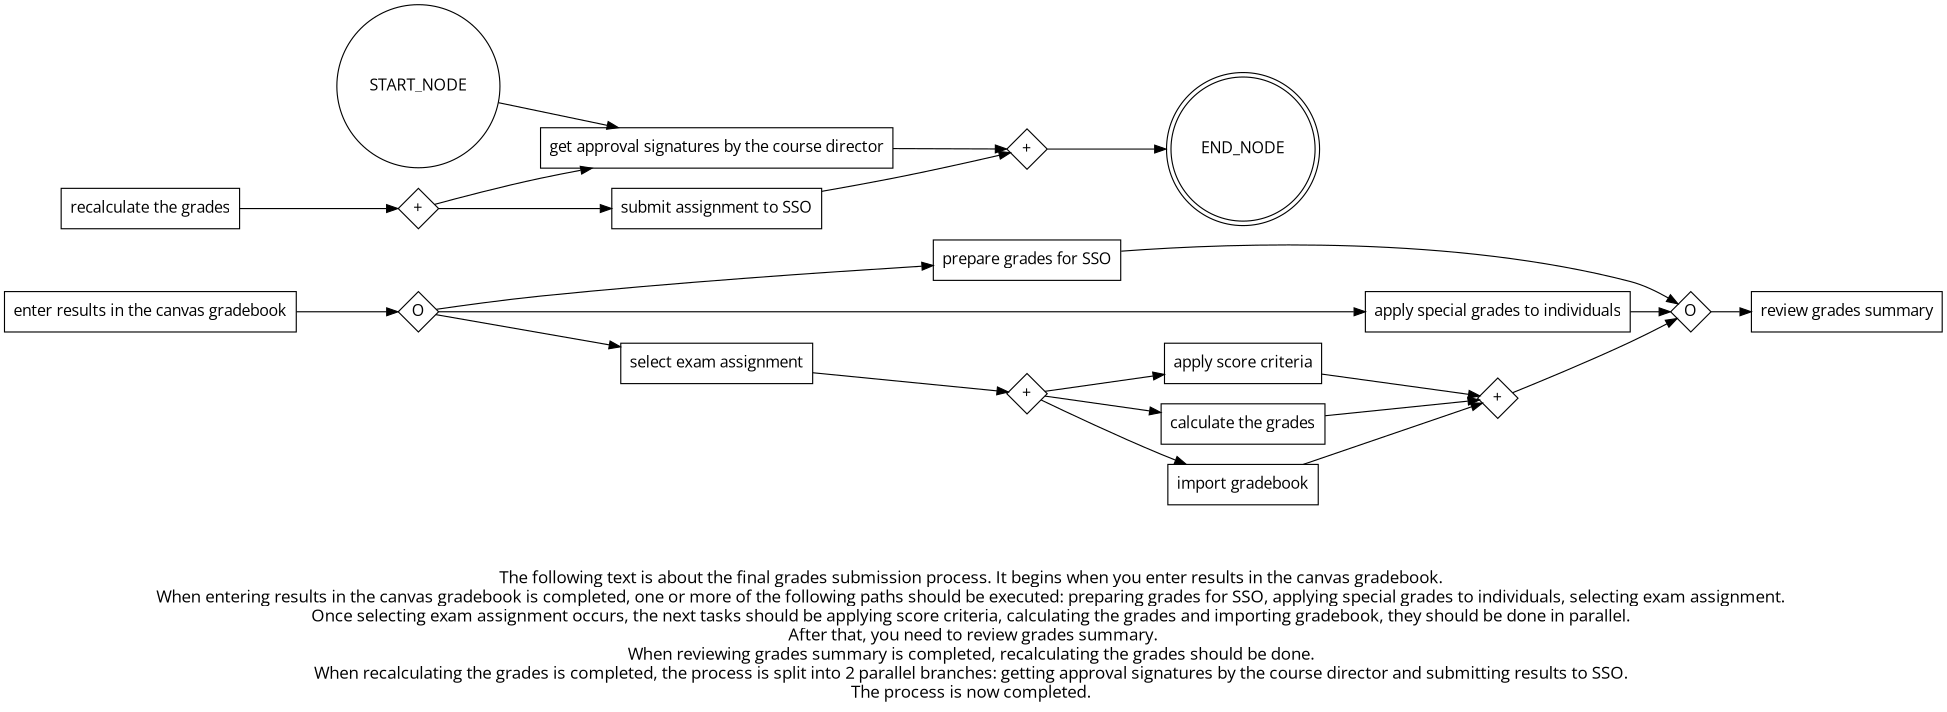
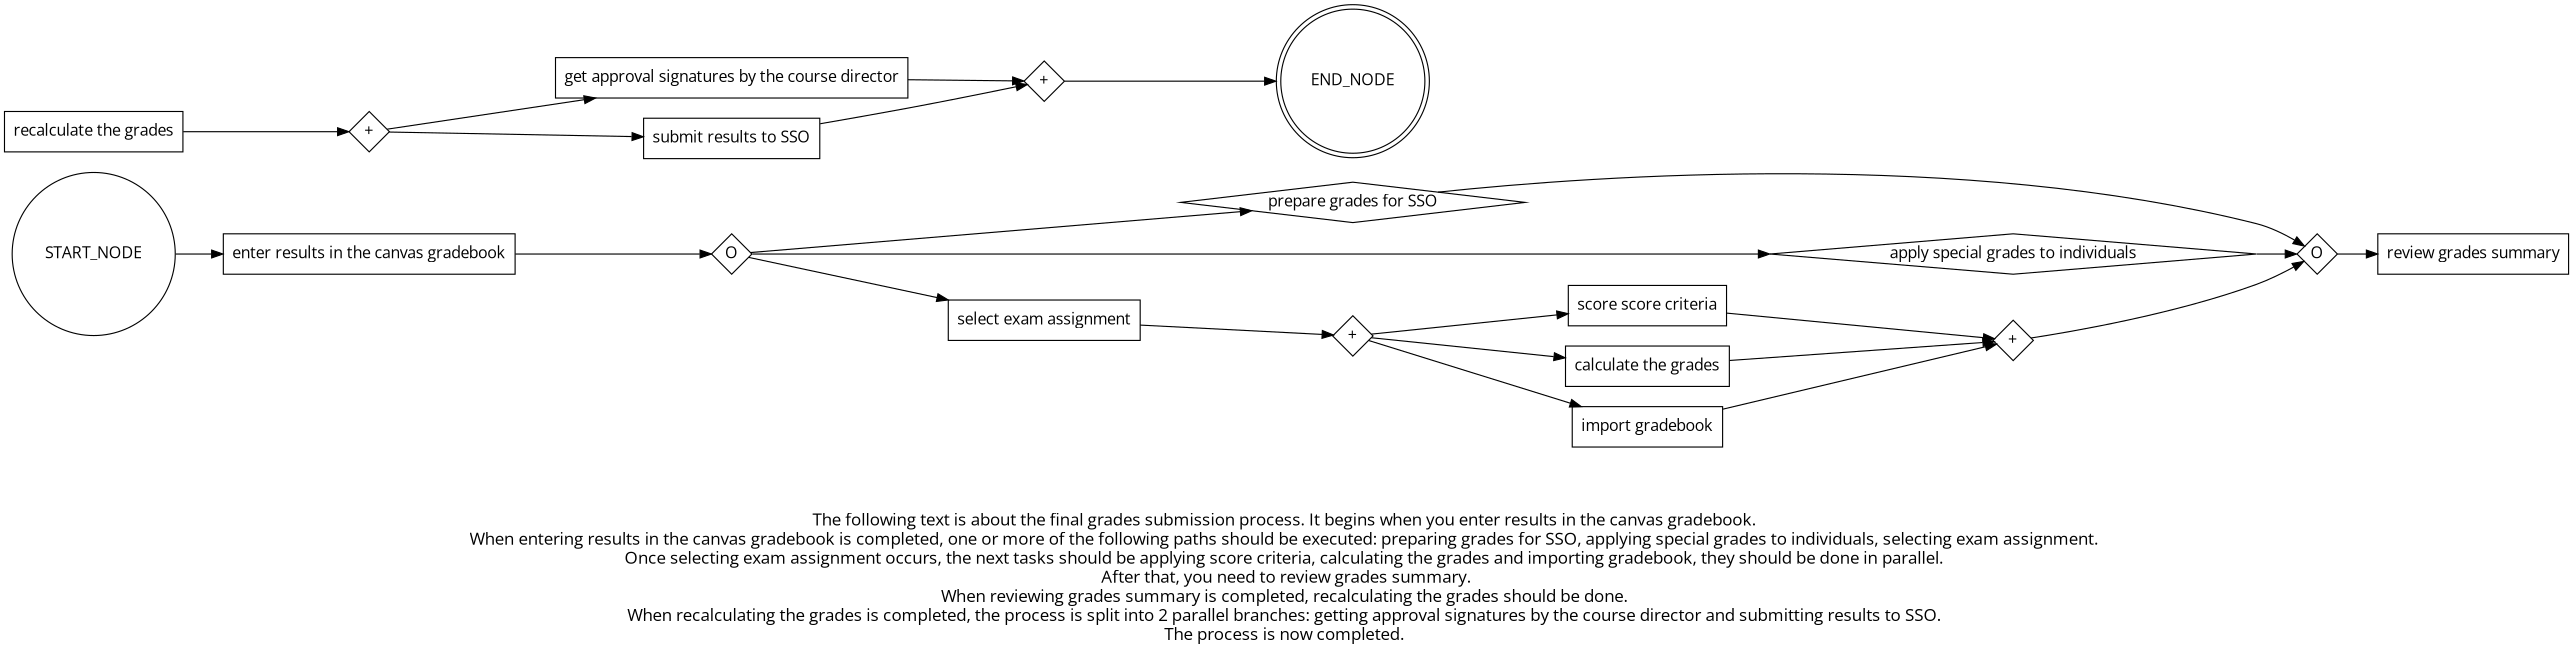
(553, 114) -> (194, 254)
(717, 209) -> (732, 138)
(1027, 260) -> (1353, 202)
(1498, 312) -> (2013, 254)
(1243, 363) -> (1647, 306)
